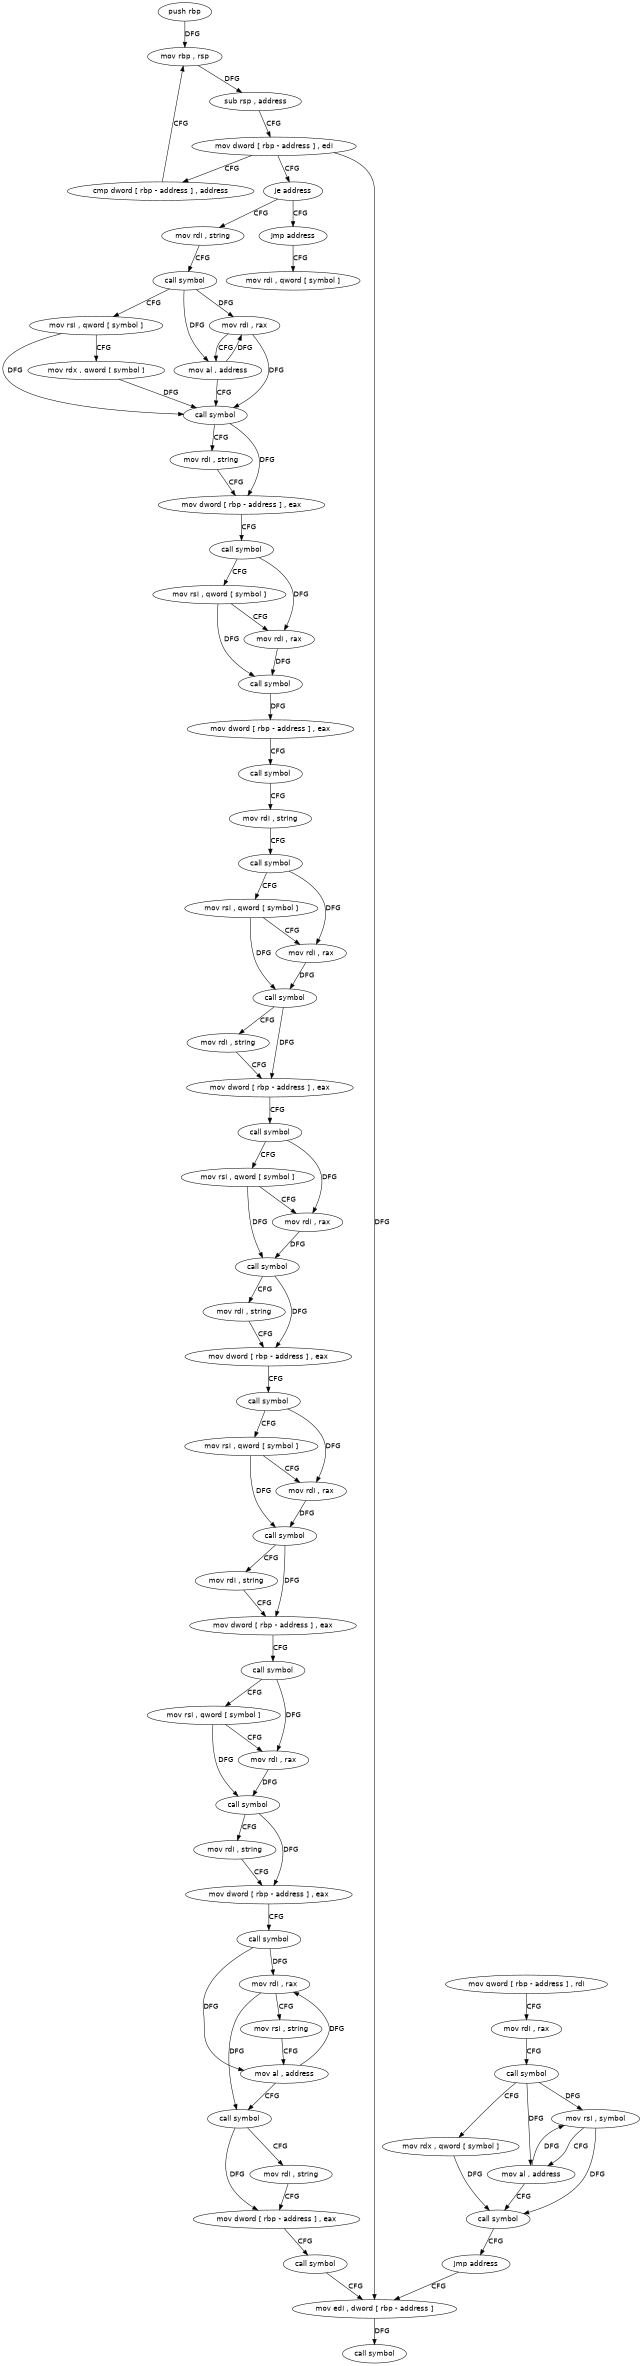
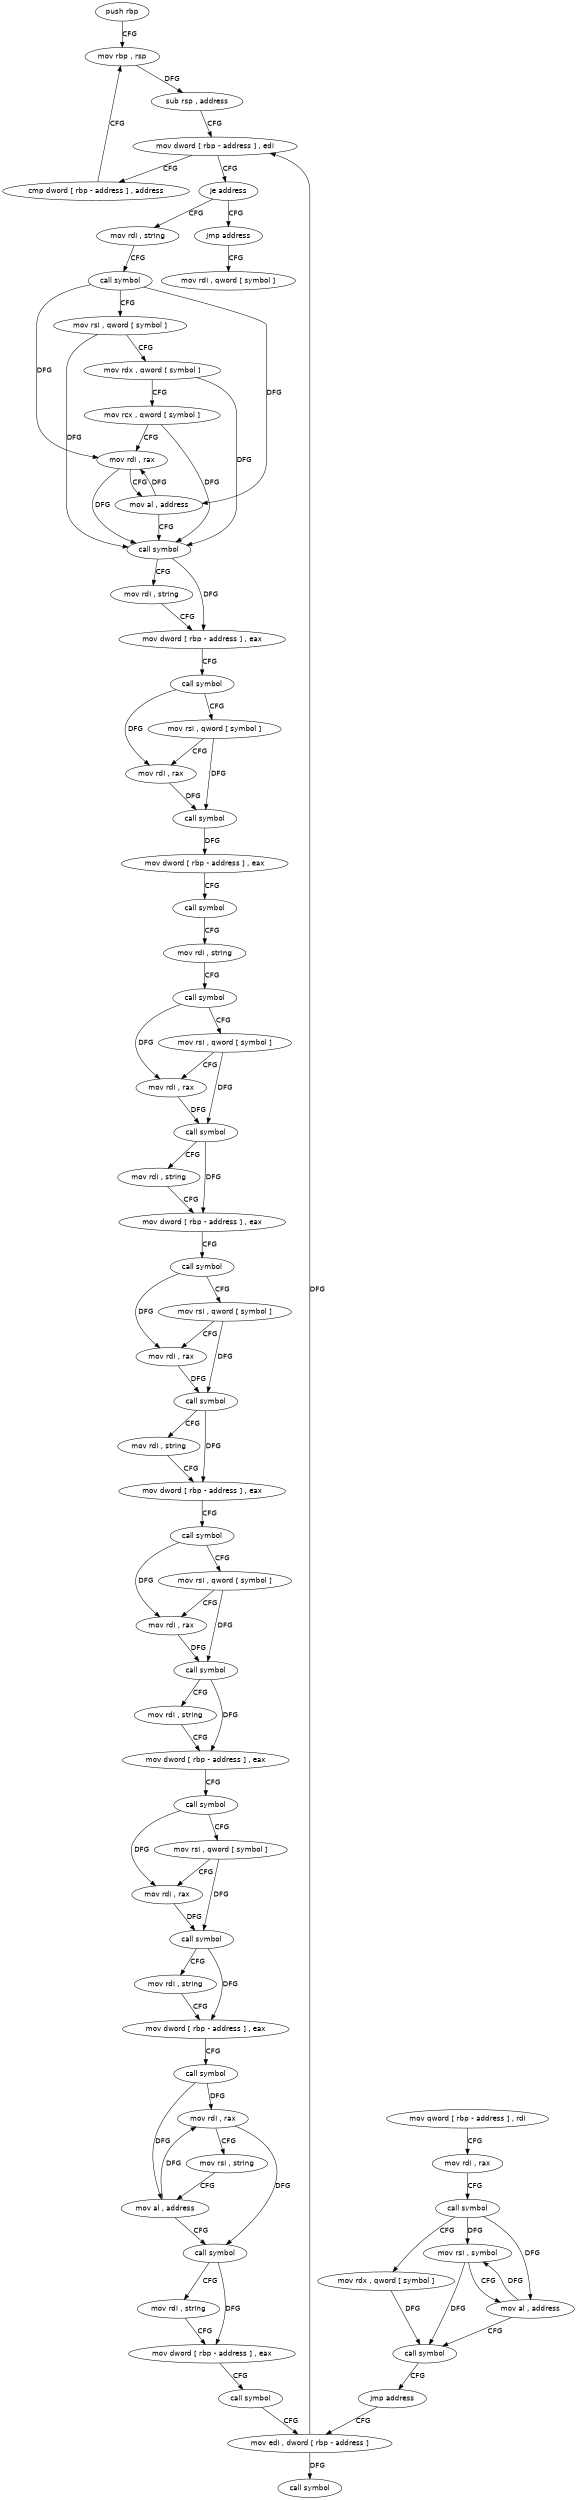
(193, 34) -> (130, 34)
none -> (152, 415)
(374, 1212) -> (310, 1286)
